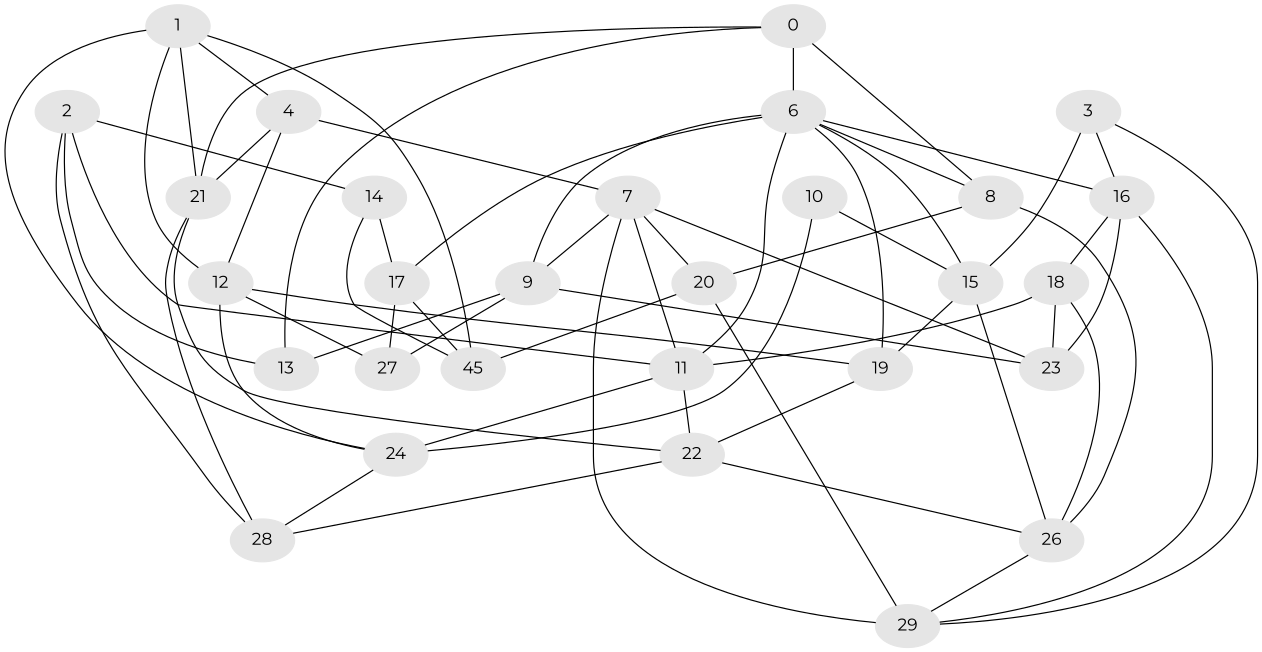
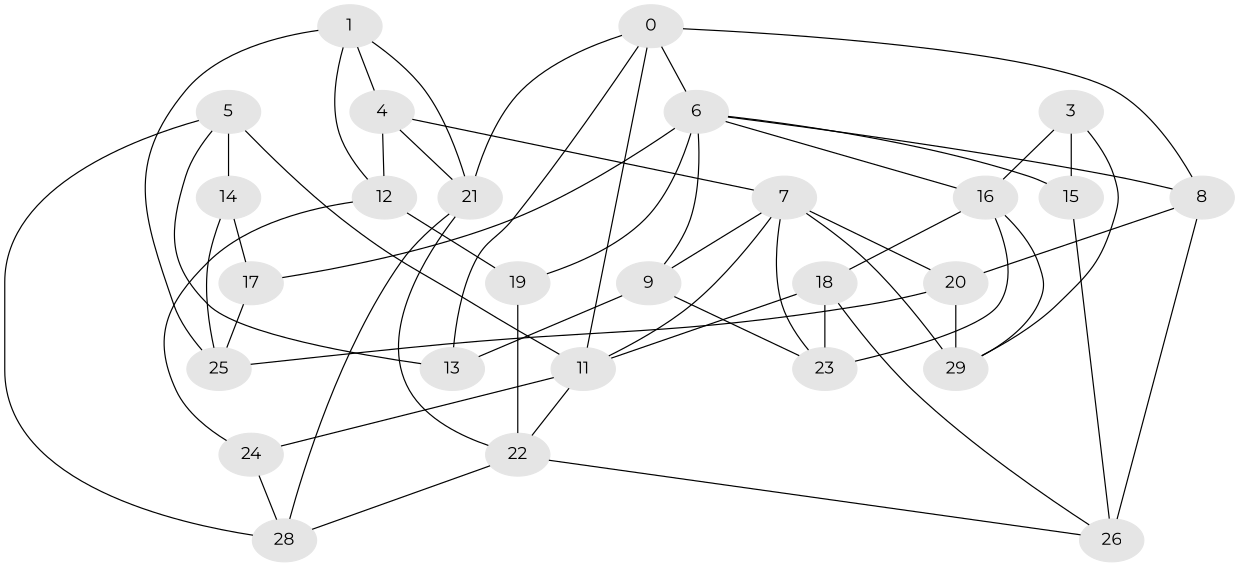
(67, 112) -> (229, 112)
(815, 198) -> none
(764, 240) -> (617, 198)
(63, 285) -> none
(939, 314) -> none
(387, 369) -> none
(473, 369) -> (219, 369)
(980, 583) -> none
